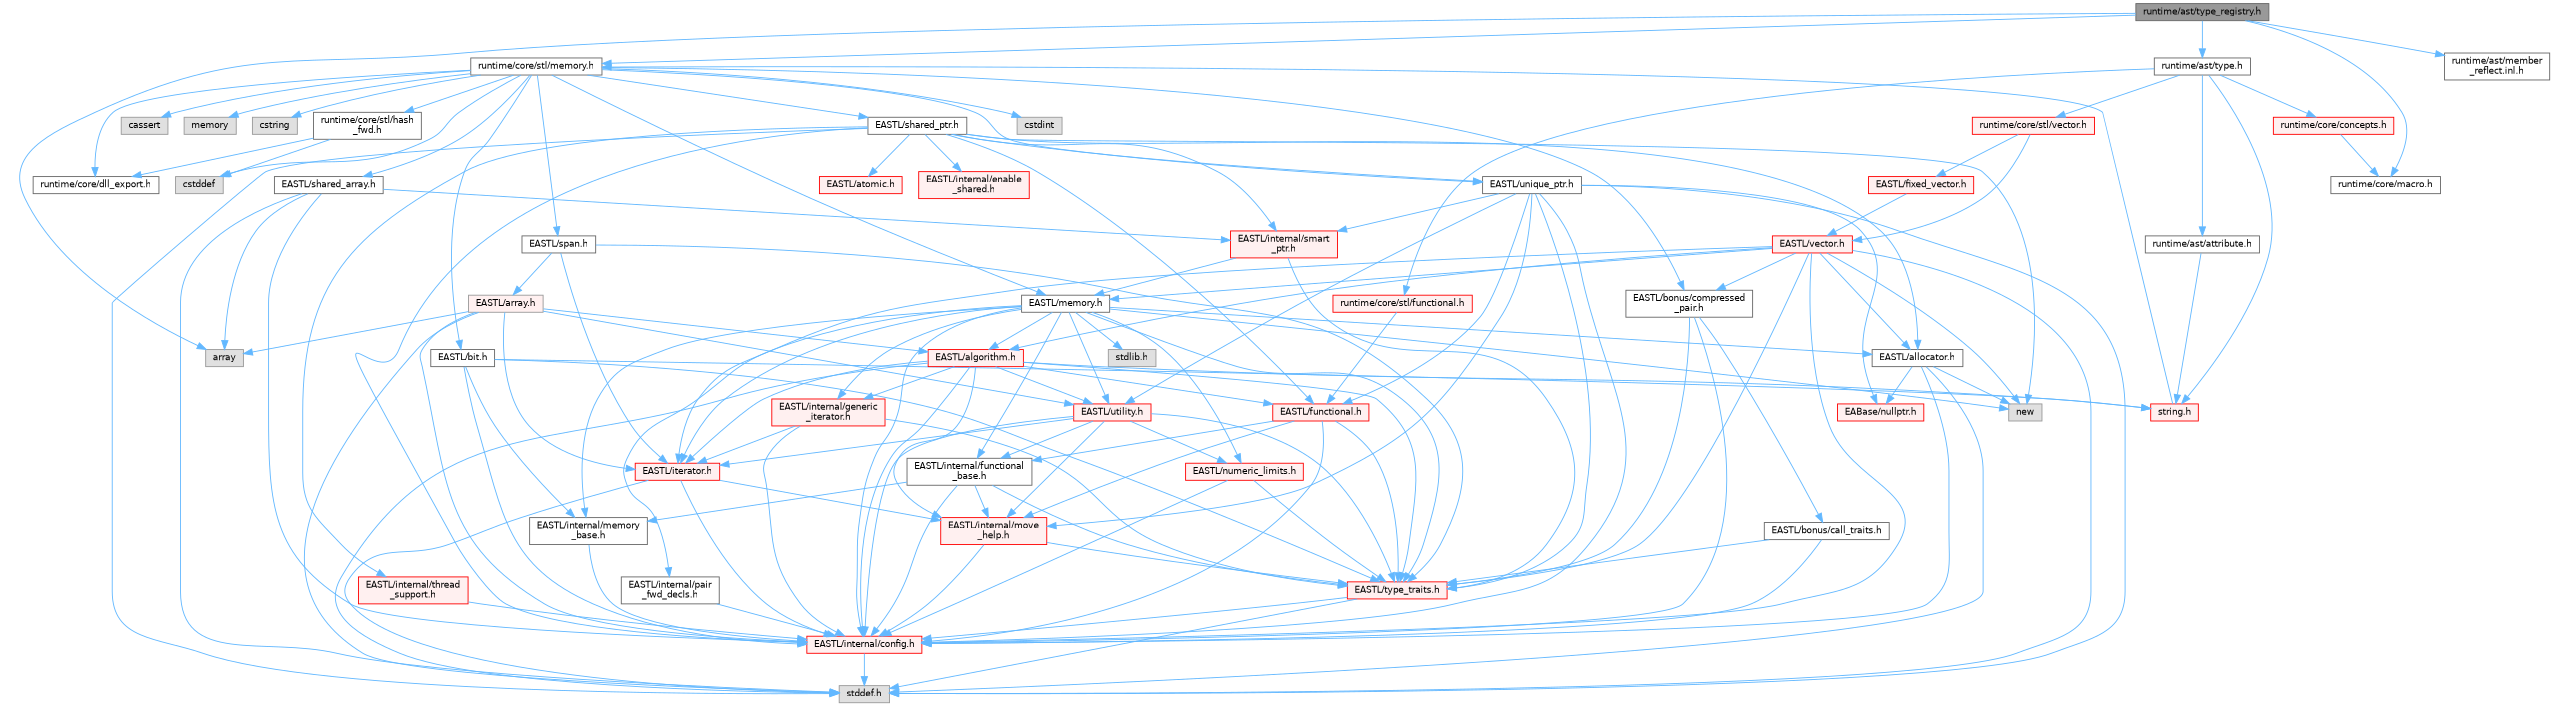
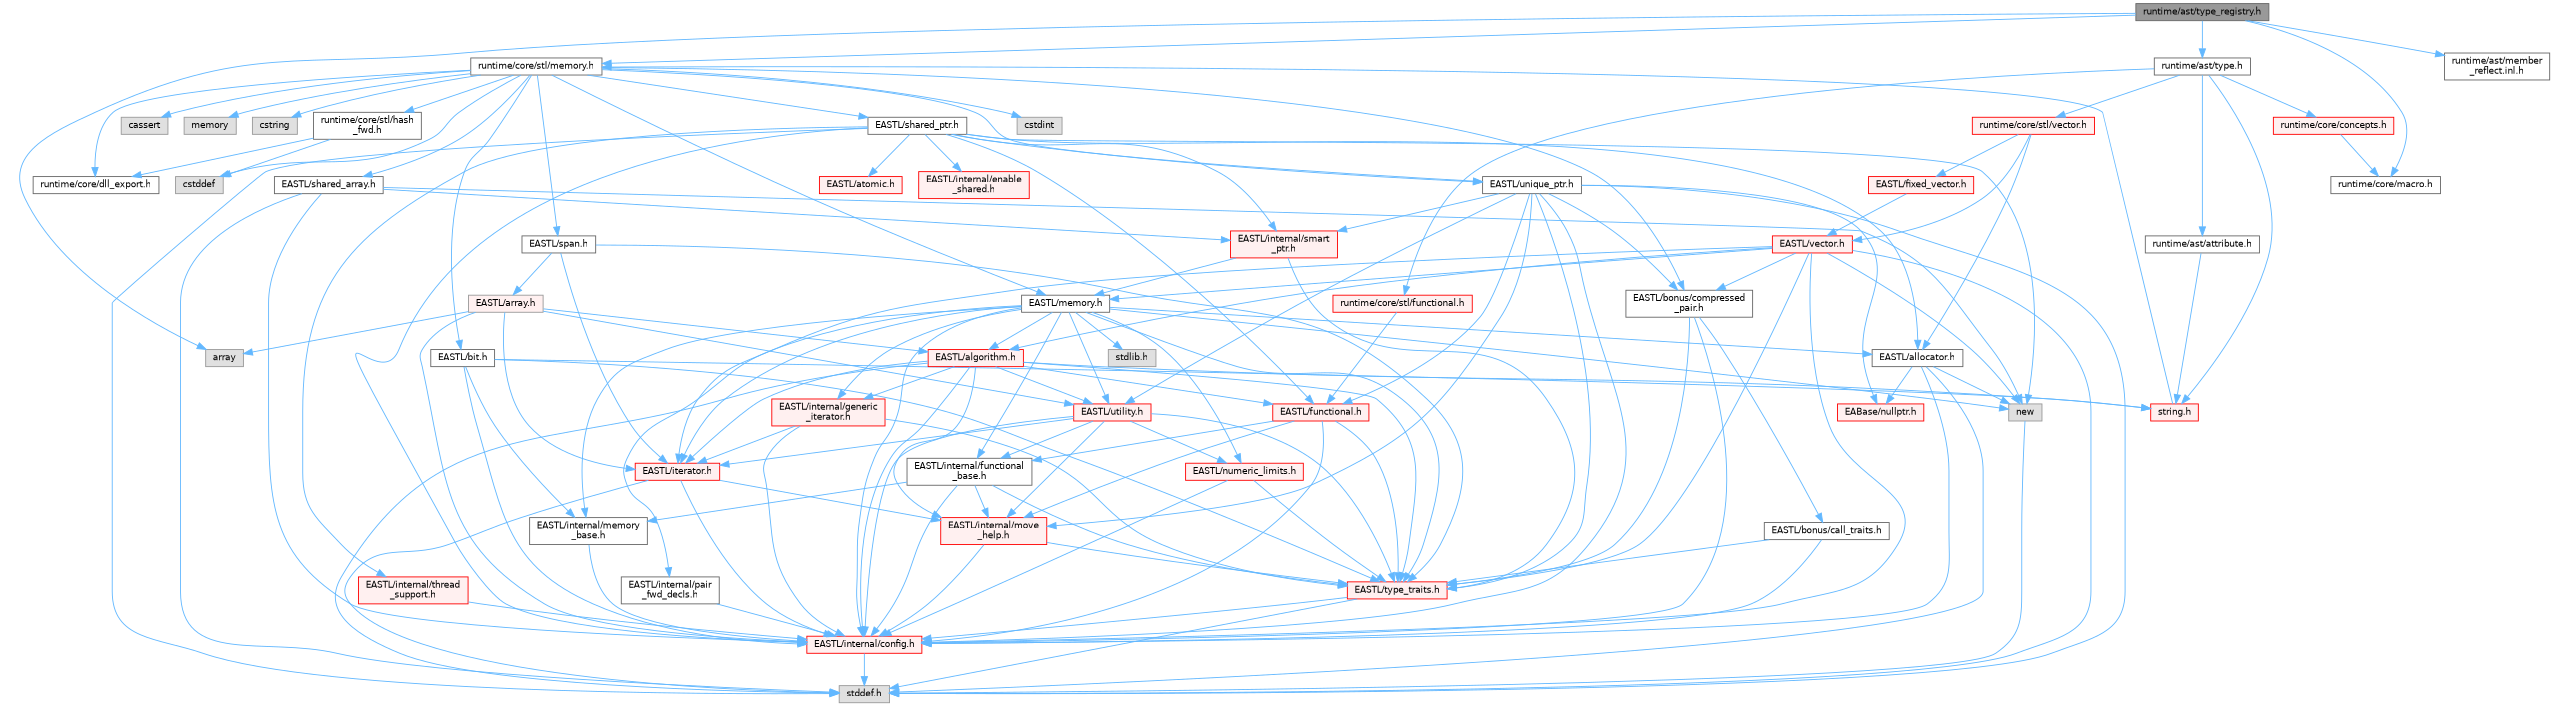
none -> (1615, 232)
(244, 253) -> (1239, 211)
(1862, 298) -> (1986, 241)
(361, 651) -> (1569, 683)
